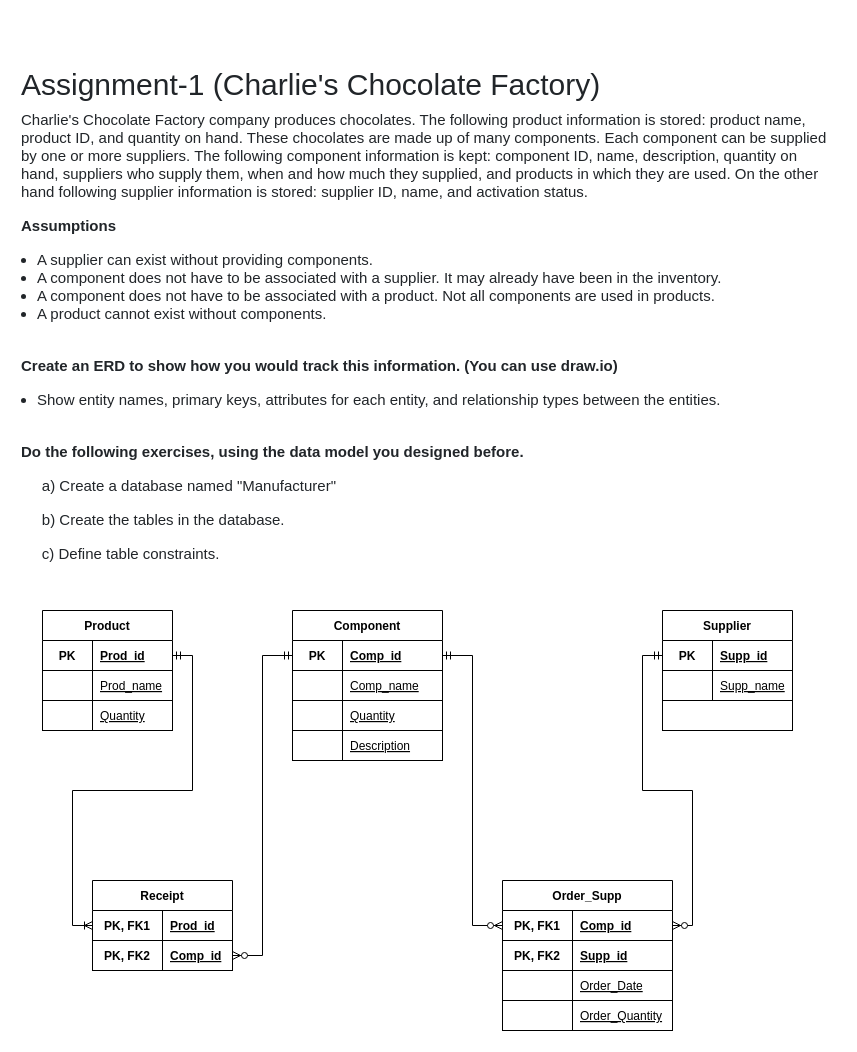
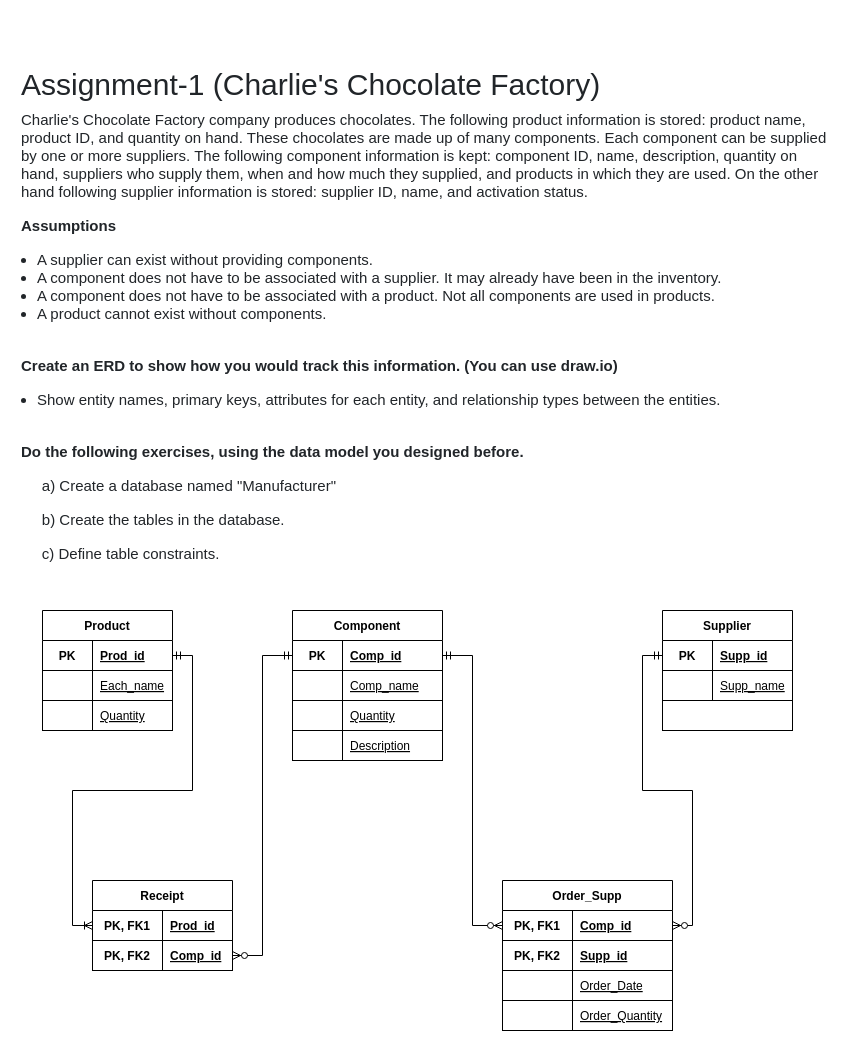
(130, 686) -> (130, 686)
